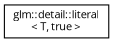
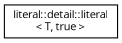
(57, 21) -> (61, 21)
